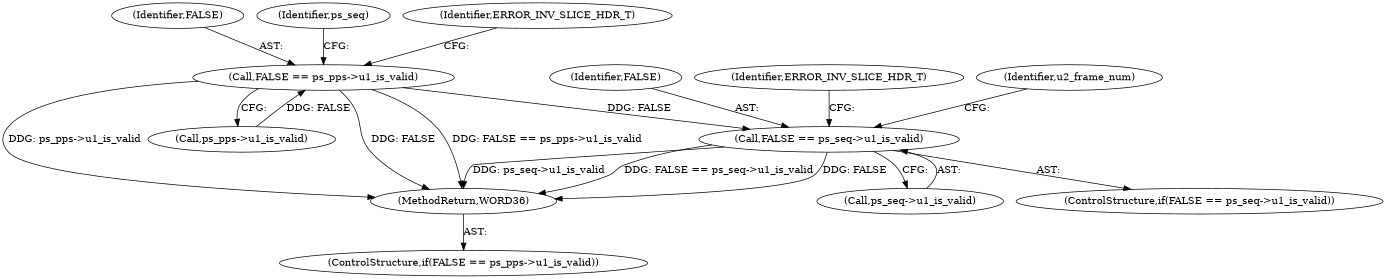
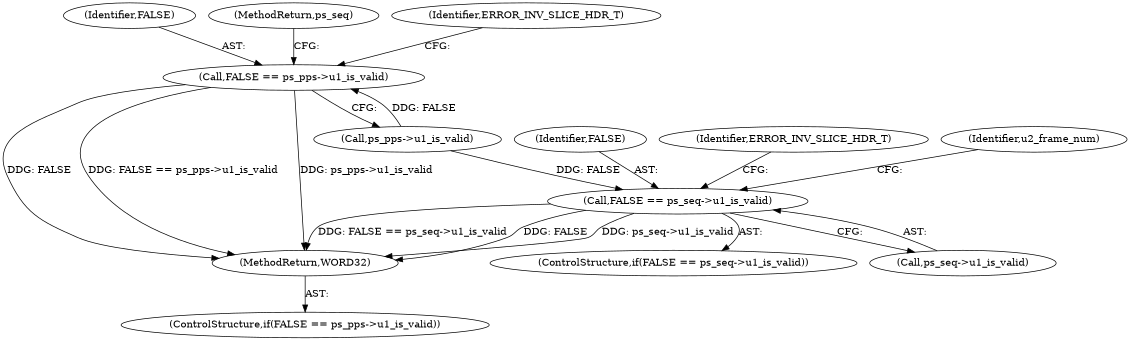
(324, 16) -> (294, 16)
(573, 108) -> (533, 170)
(464, 201) -> (305, 263)
